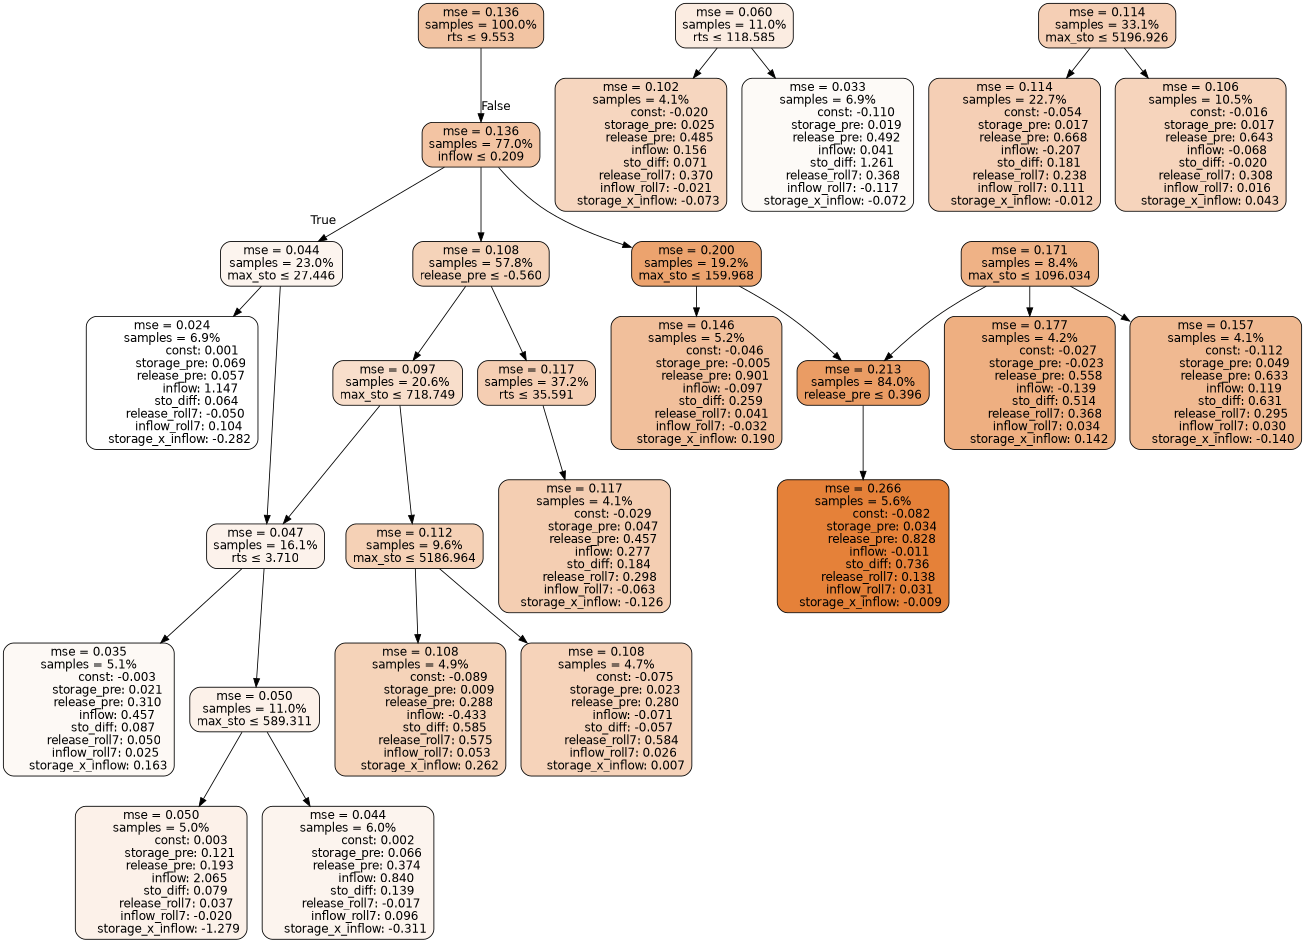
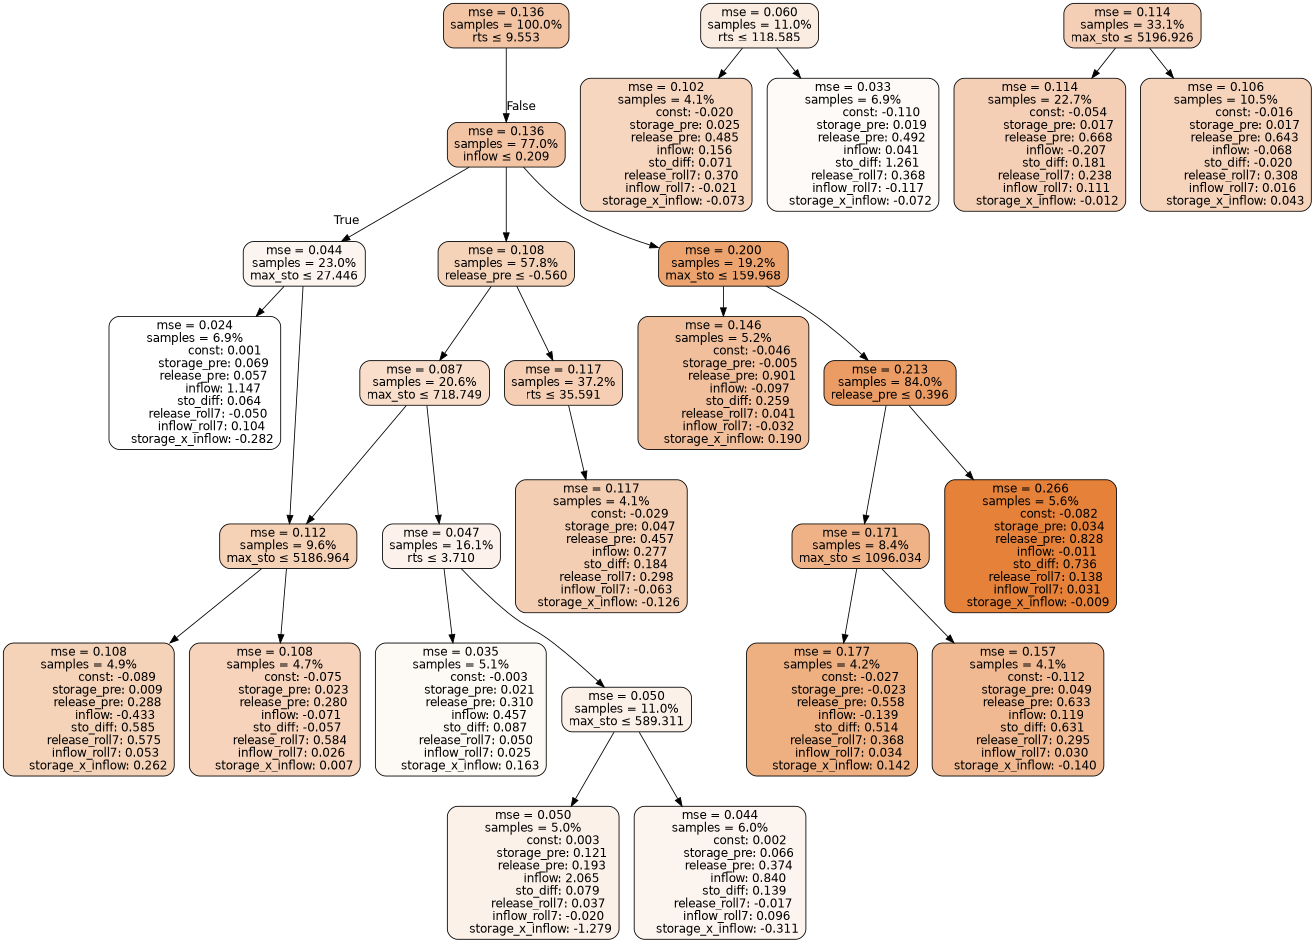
(936, 317) -> (876, 460)
(398, 383) -> (425, 383)
(274, 401) -> (297, 401)
